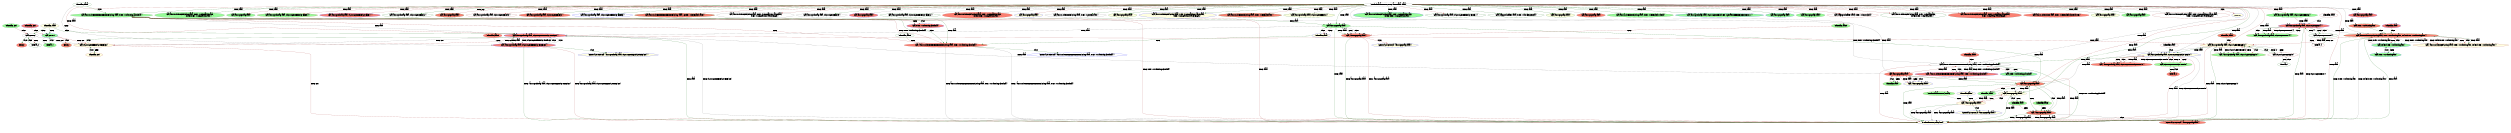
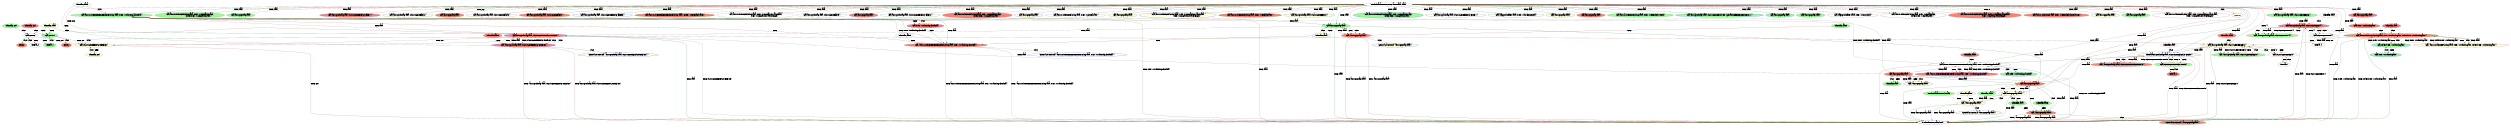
(1987, 9) -> (1987, 9)
(287, 15) -> none
(71, 21) -> (71, 21)
(2264, 26) -> (2264, 26)
(508, 40) -> (508, 40)
(2169, 55) -> (2169, 55)
